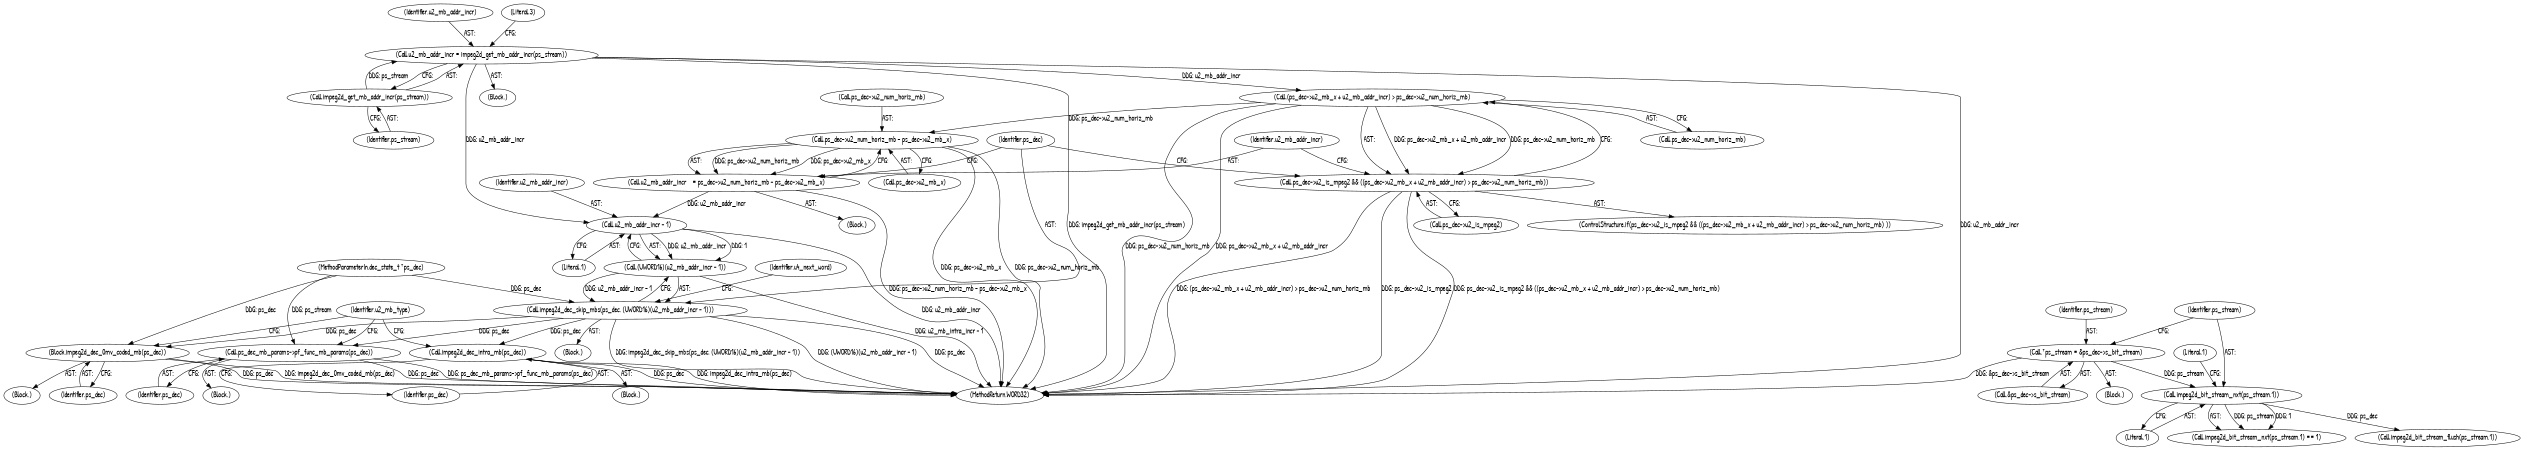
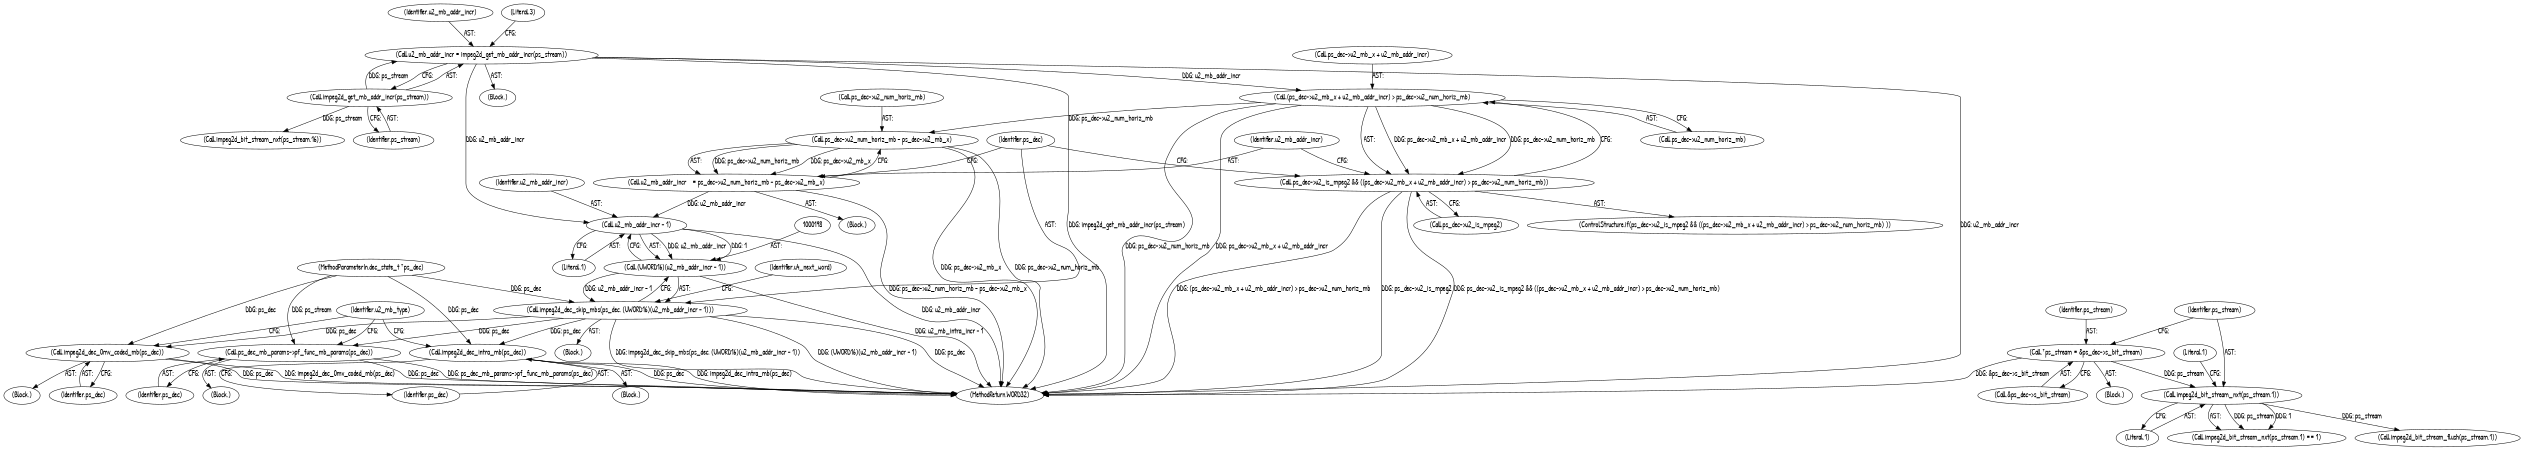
none -> (1372, 55)
none -> (263, 140)
(915, 183) -> none
none -> (813, 225)
none -> (431, 304)
(108, 353) -> (108, 353)
(2087, 374) -> (2087, 374)
(2362, 417) -> (2362, 417)
